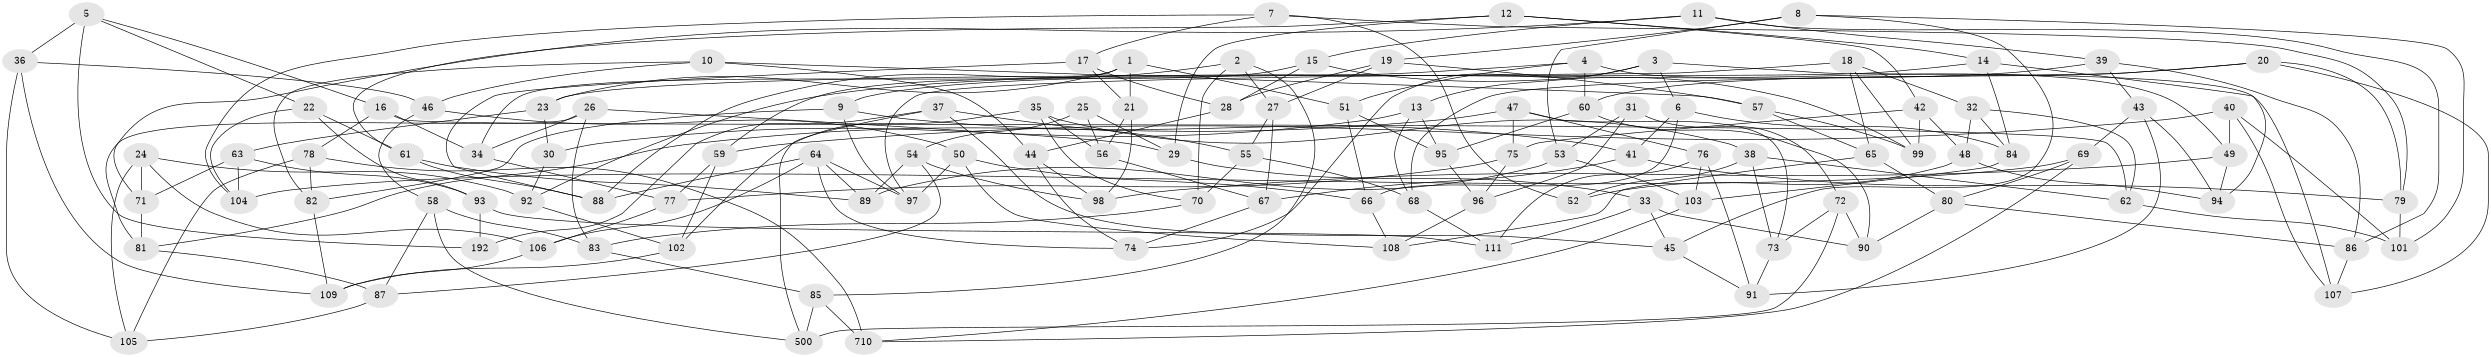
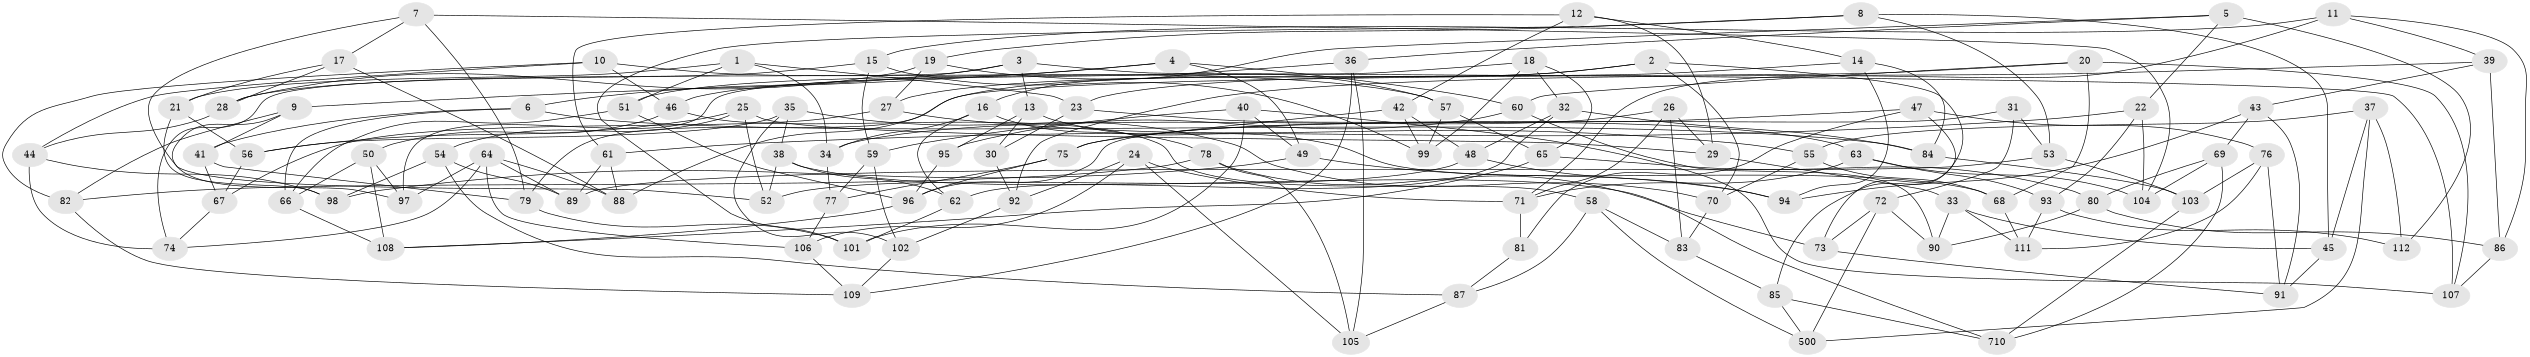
(295, 123) -> (1606, 170)
(1404, 136) -> (749, 164)
none -> (753, 157)
(480, 249) -> (2402, 249)
